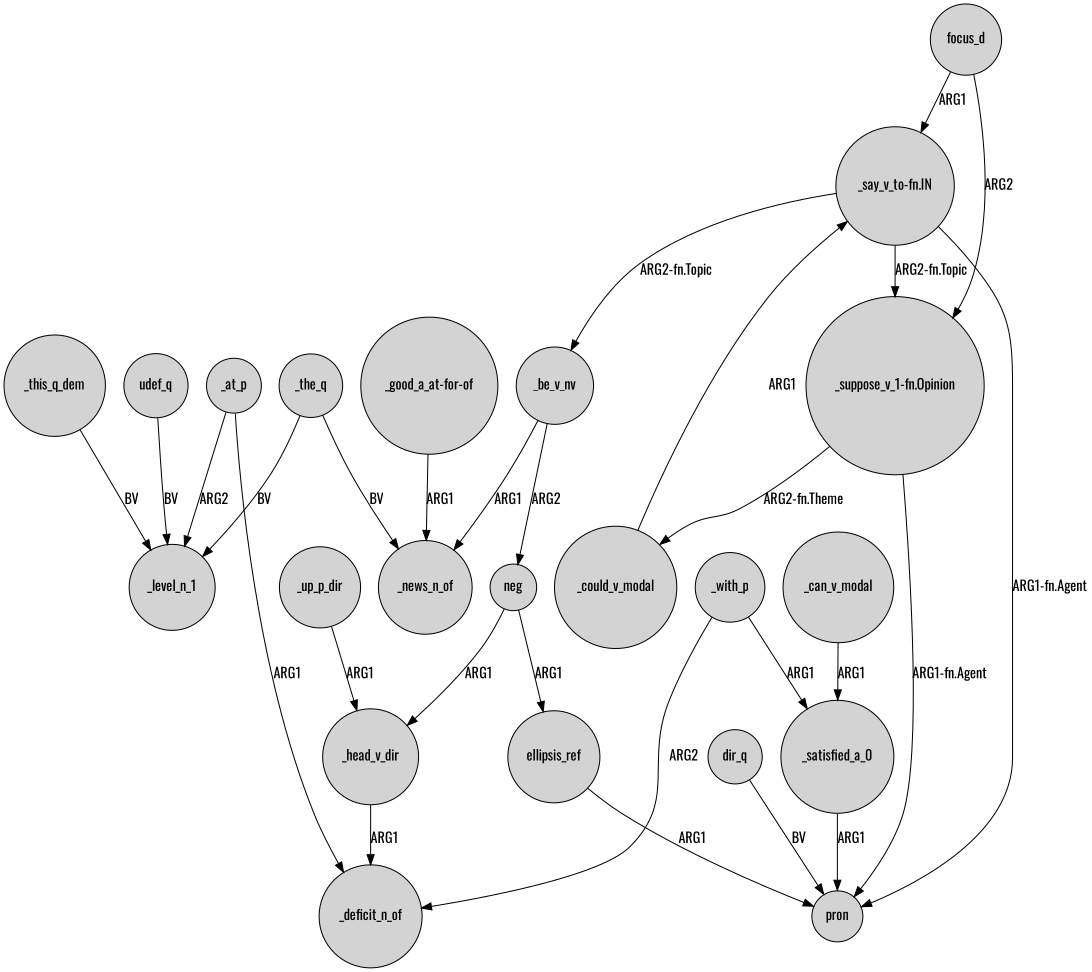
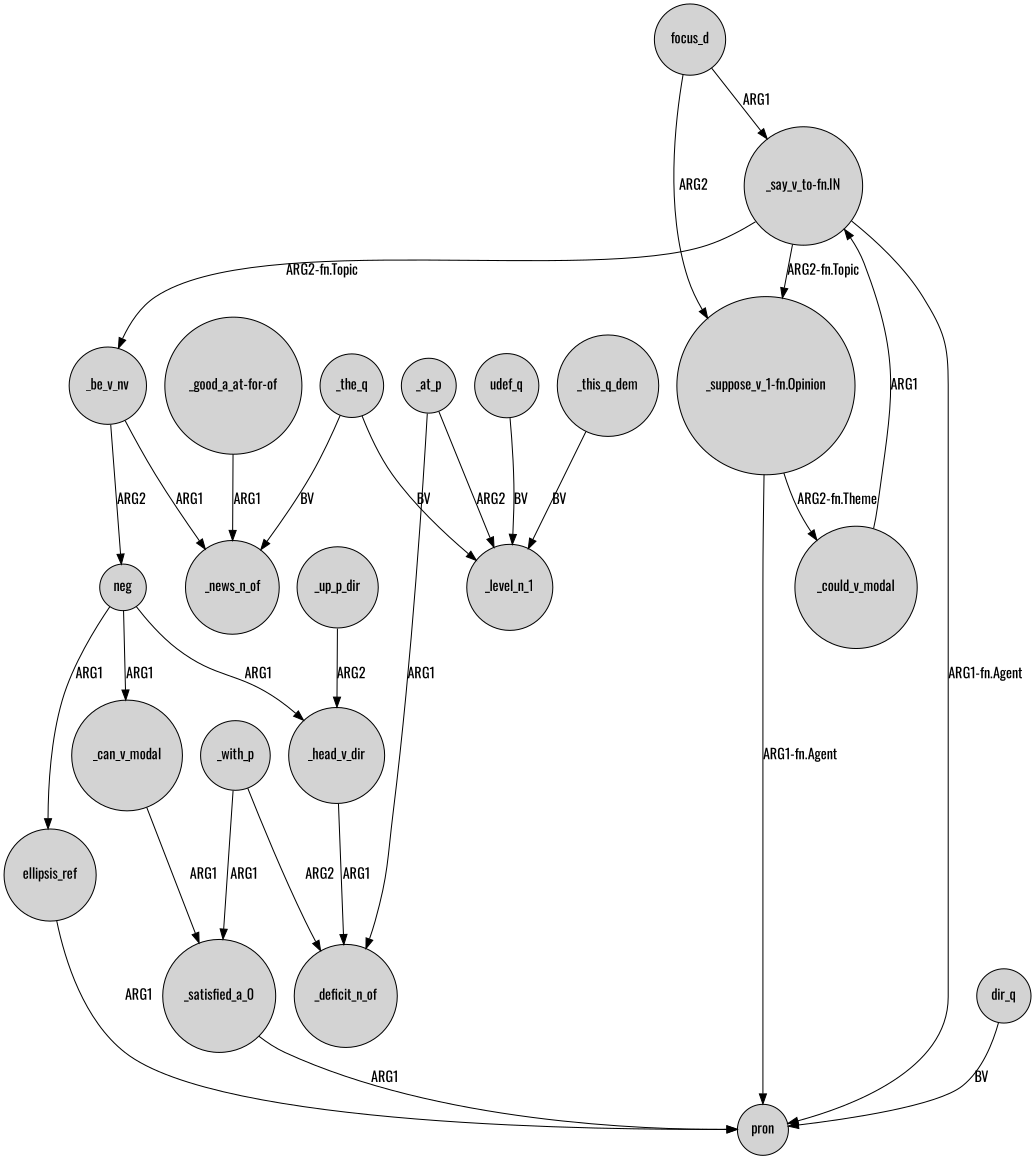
none -> (125, 650)
(361, 674) -> (351, 674)
